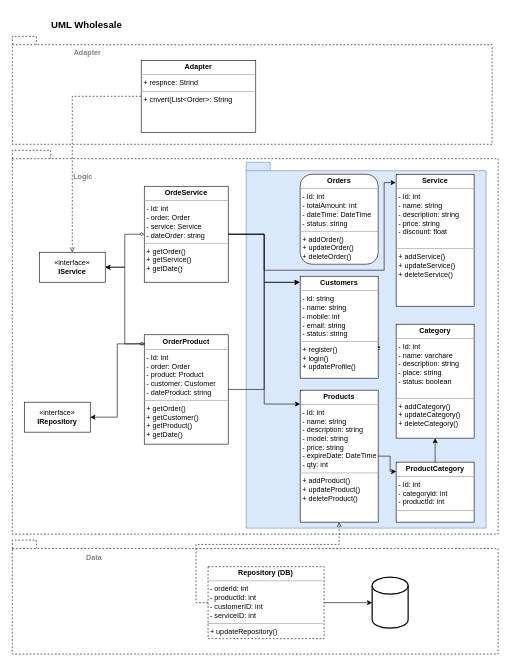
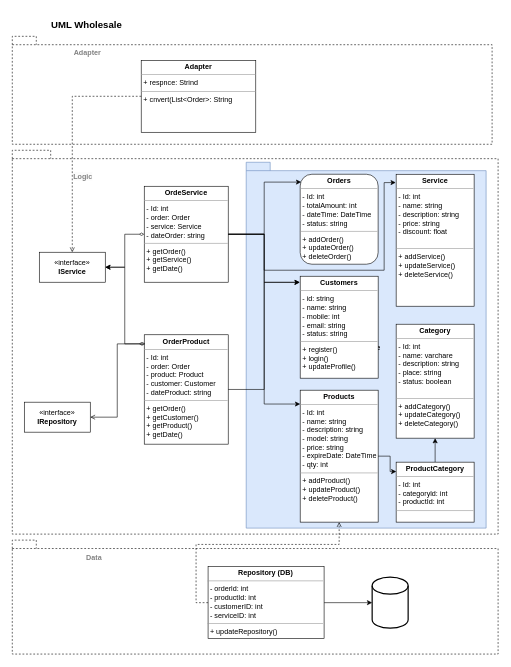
none -> (264, 182)
(95, 417) -> (94, 417)
(266, 603) -> (266, 603)
